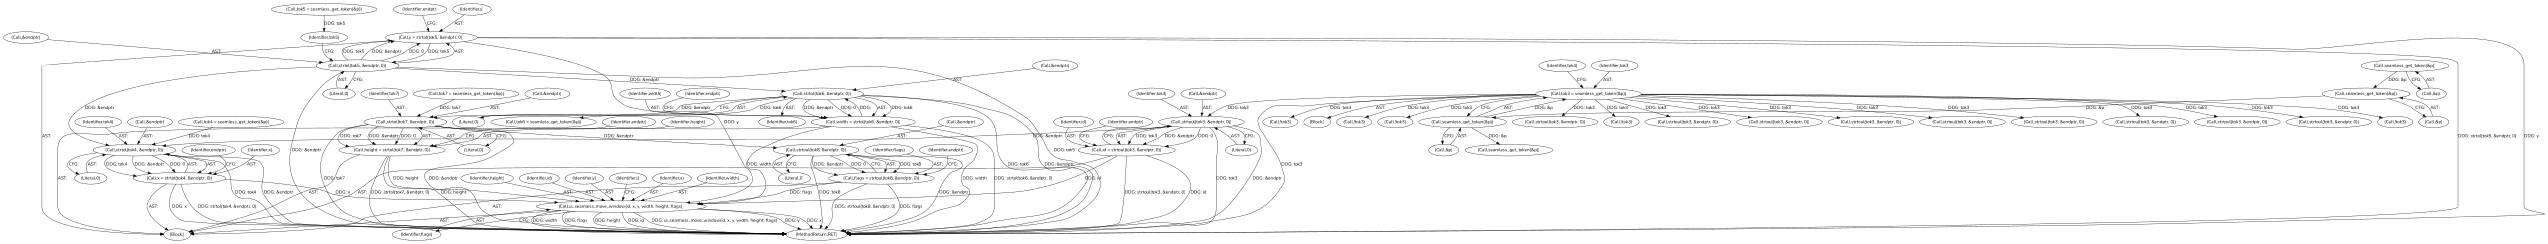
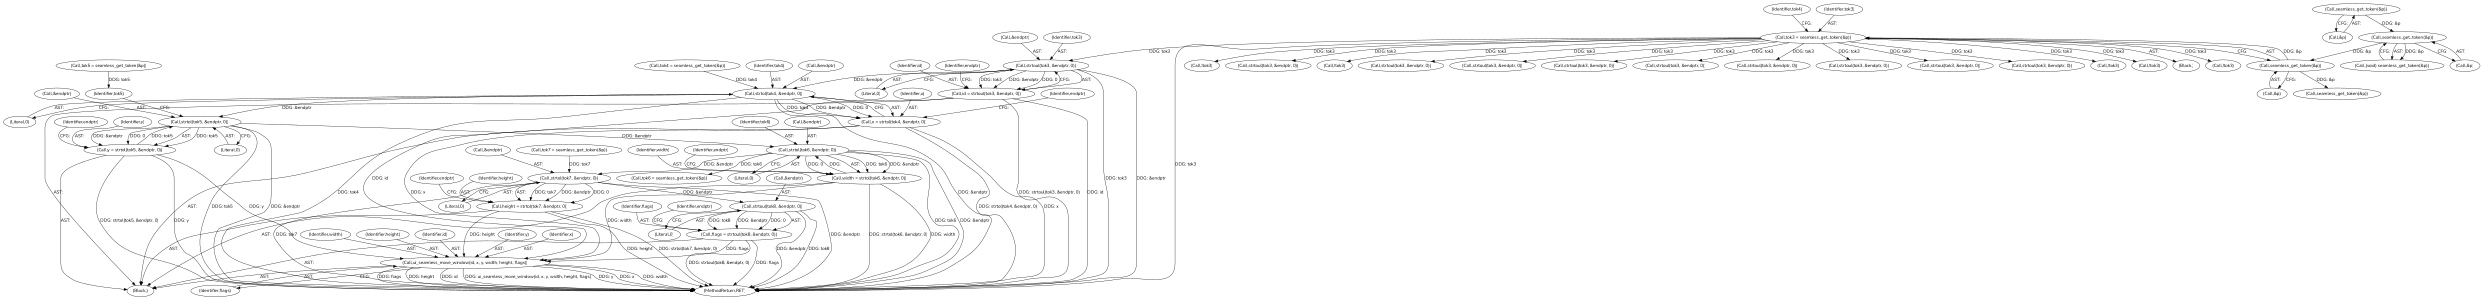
none -> (2392, 66)
(165, 81) -> (362, 100)
(384, 94) -> none
(787, 104) -> (780, 135)
(865, 161) -> none
(193, 164) -> (880, 108)
(628, 178) -> none
